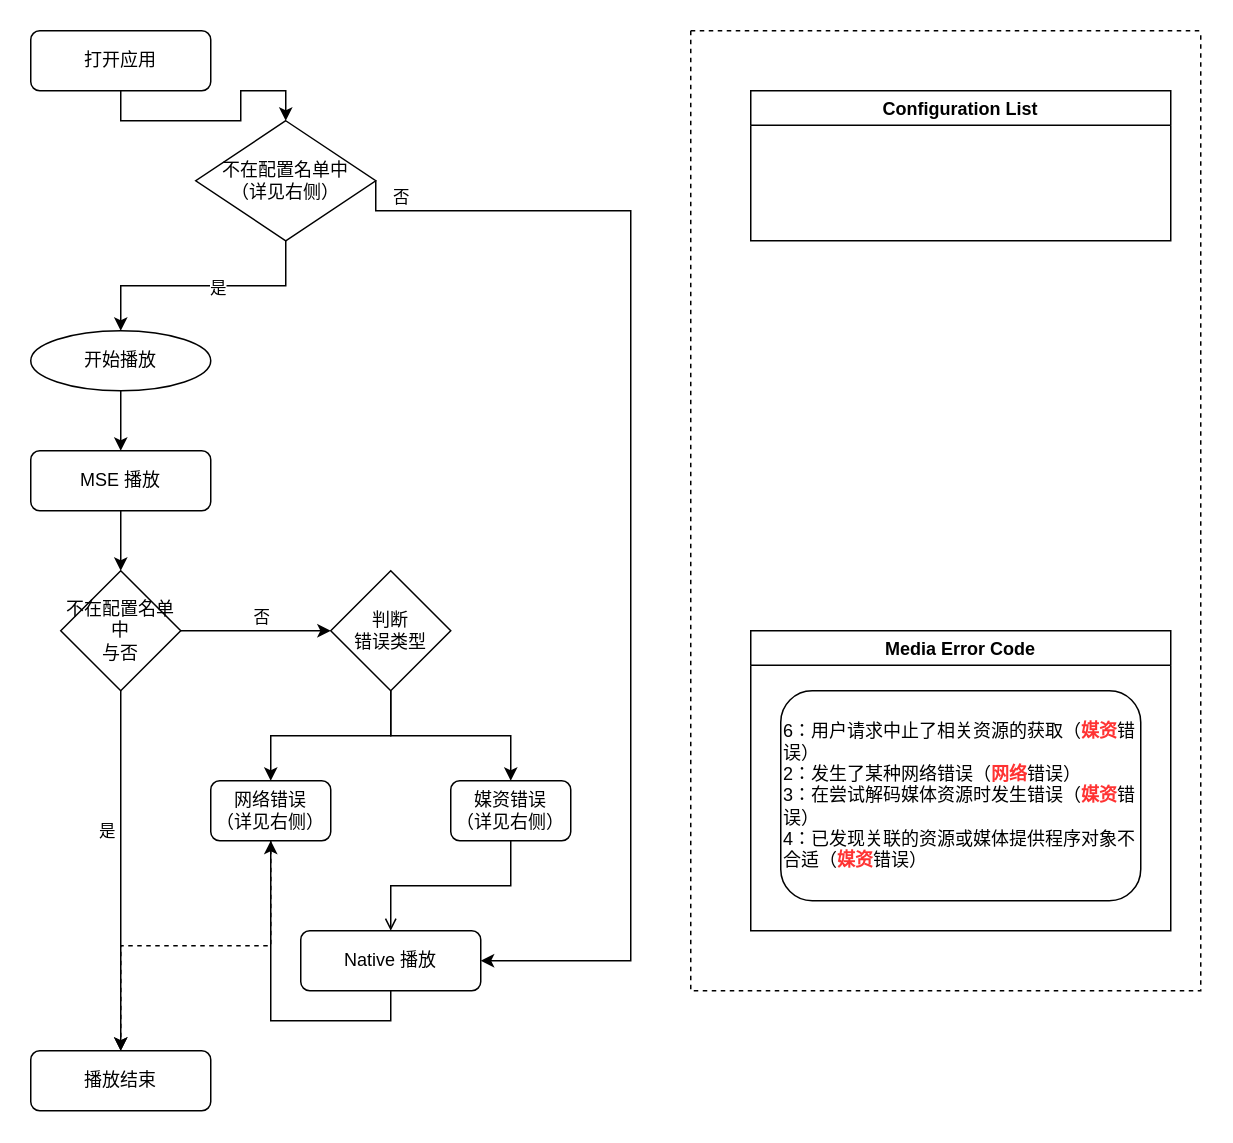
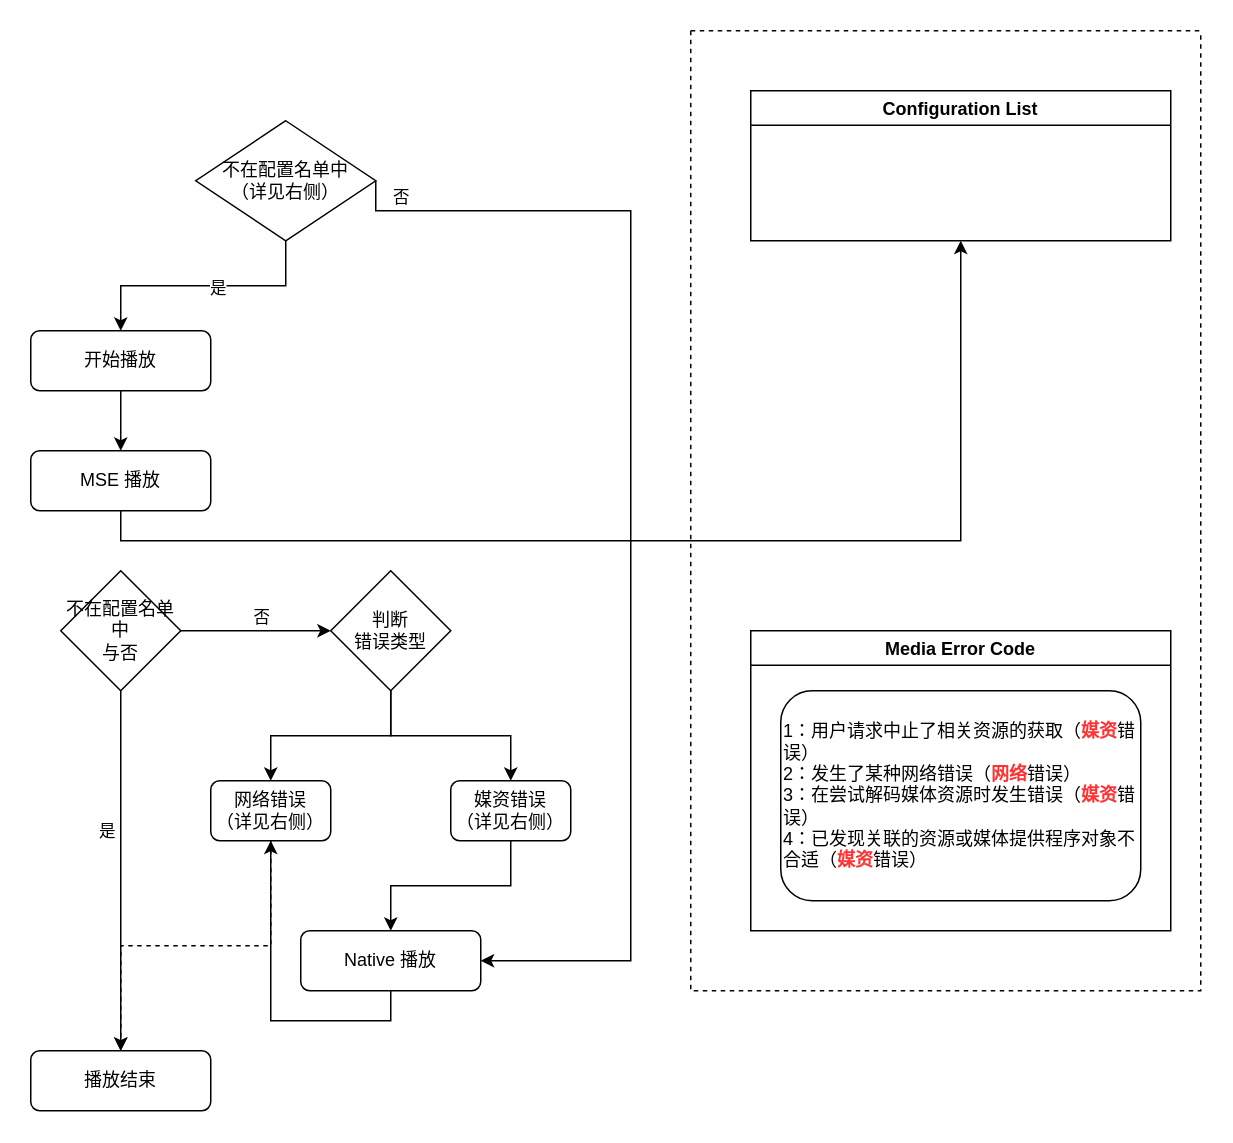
(121, 61) -> none
(213, 121) -> none
(121, 361) -> (121, 361)
(121, 549) -> (684, 541)
(962, 796) -> (962, 796)
(391, 921) -> (391, 919)
